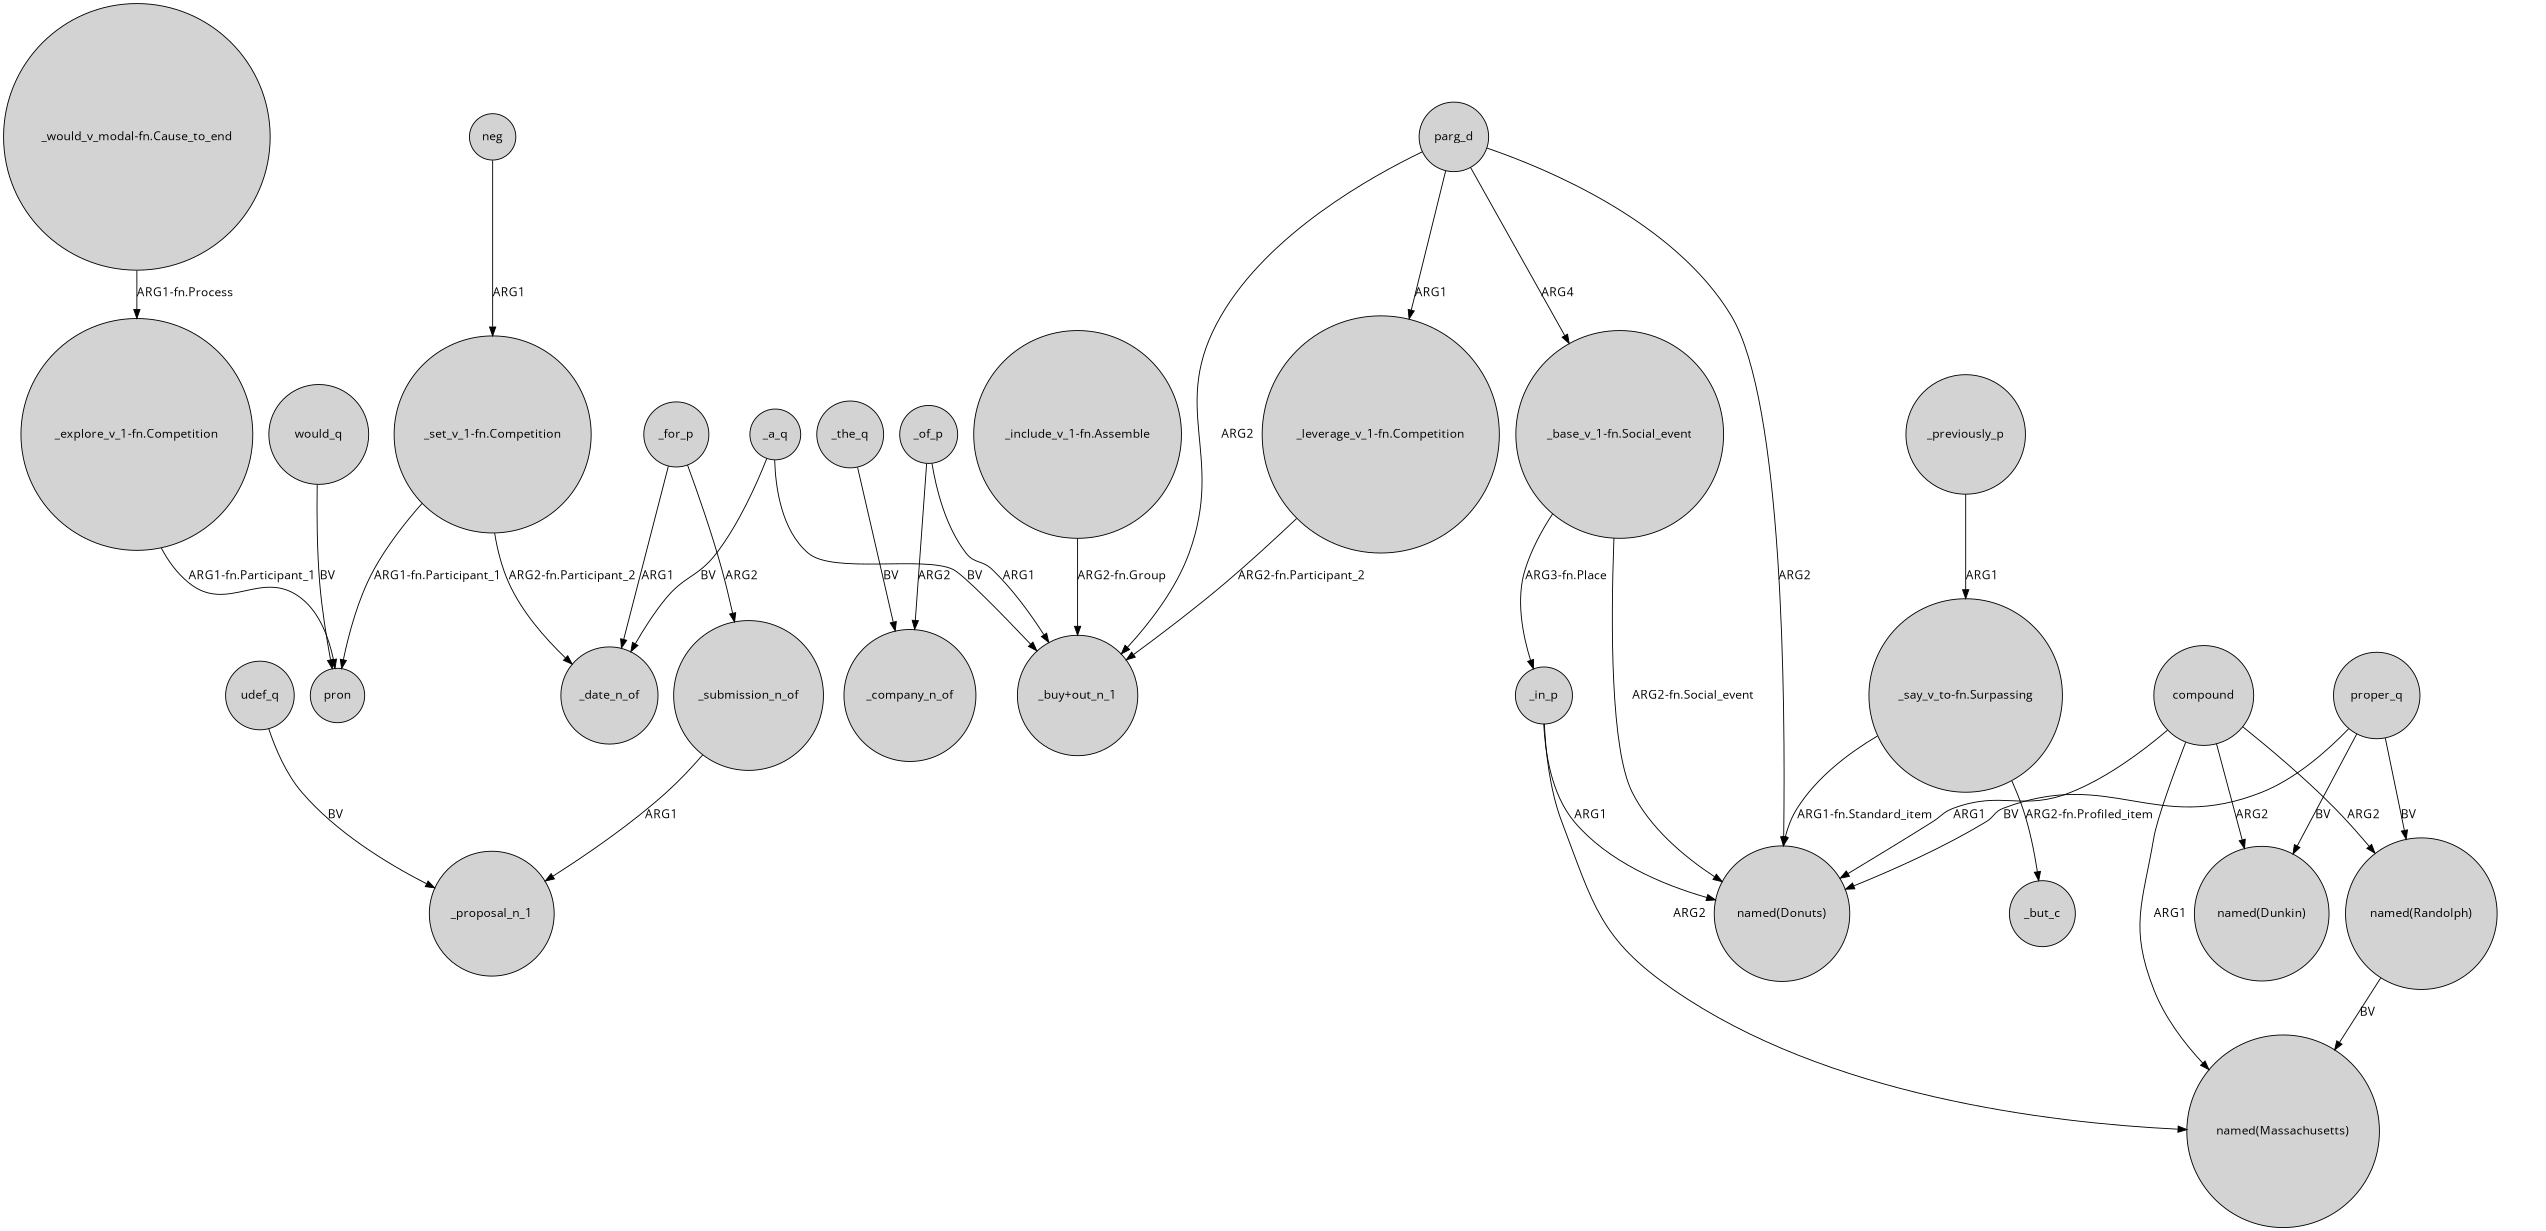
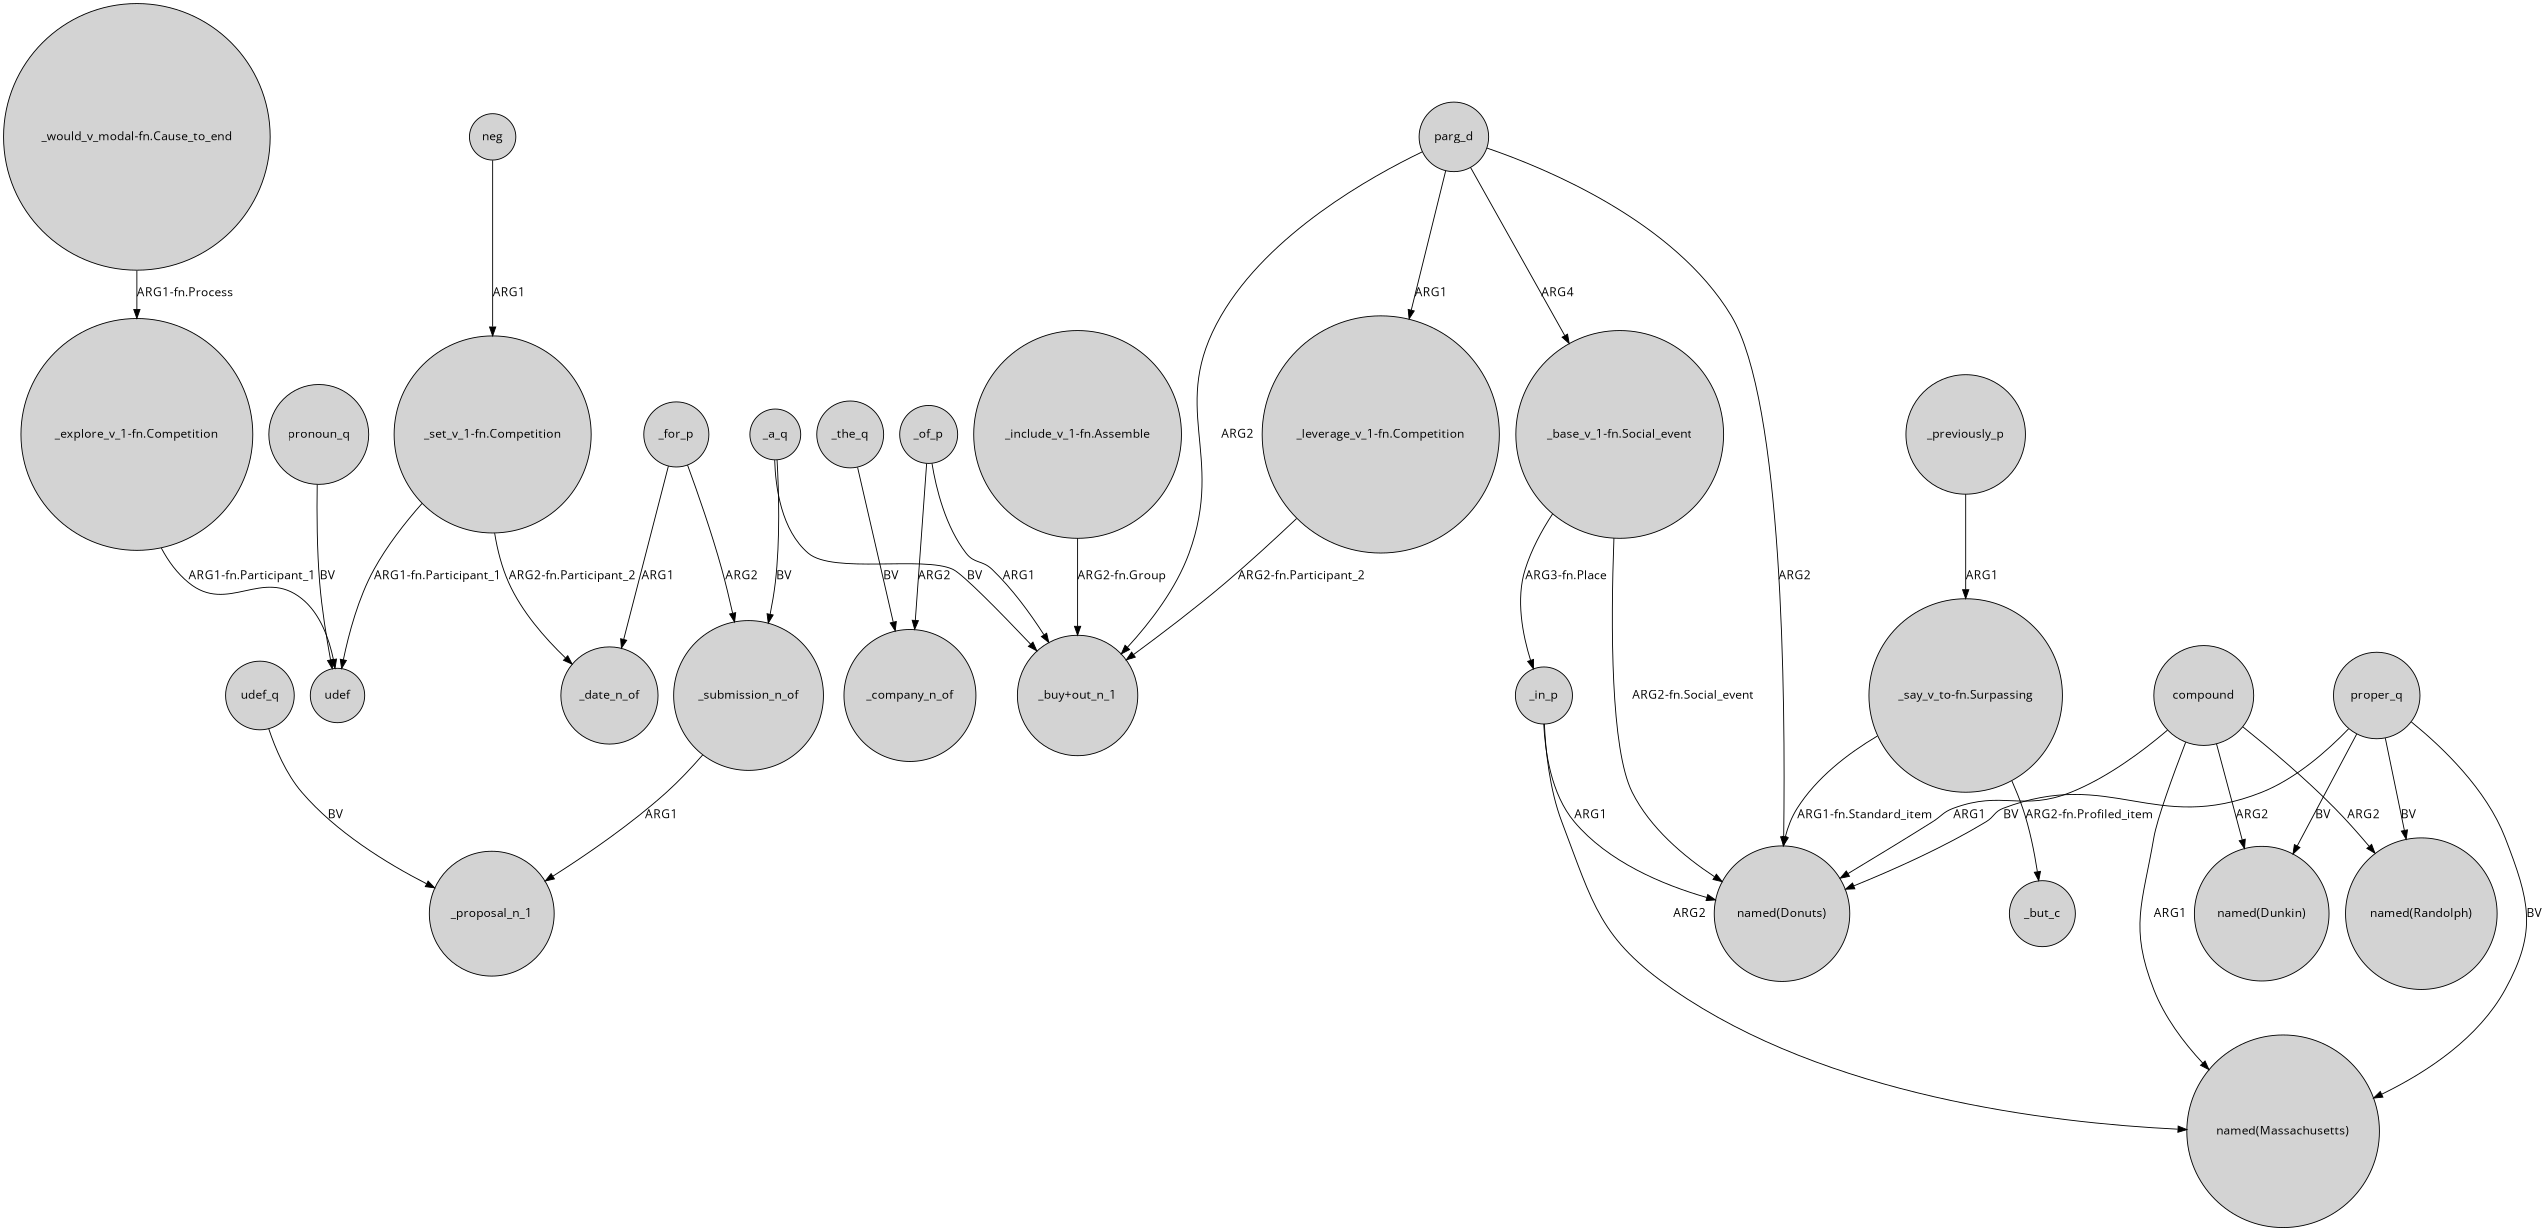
(319, 434) -> (319, 434)
(711, 559) -> (778, 537)
(337, 695) -> (337, 695)
(2360, 1010) -> (2526, 921)
